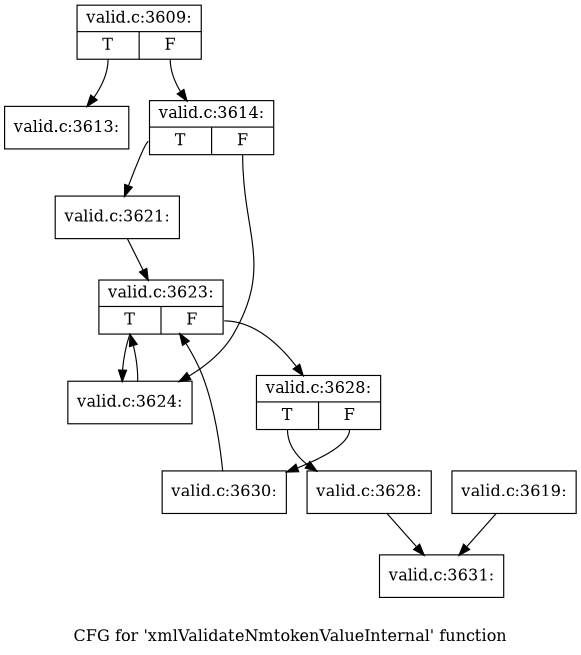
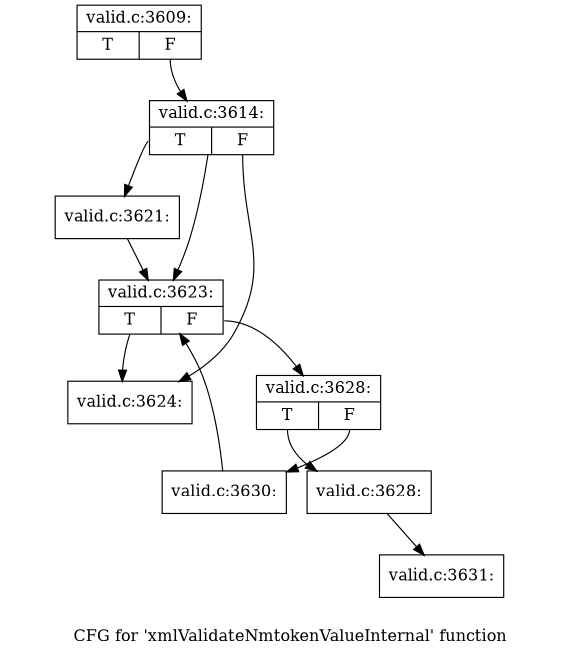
(67, 128) -> none
(137, 364) -> (197, 213)
(514, 492) -> none
